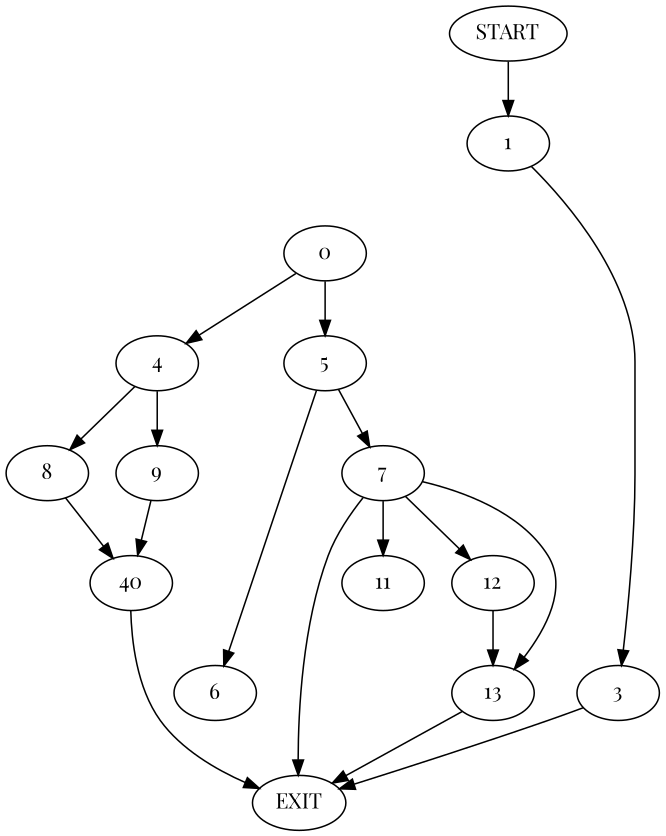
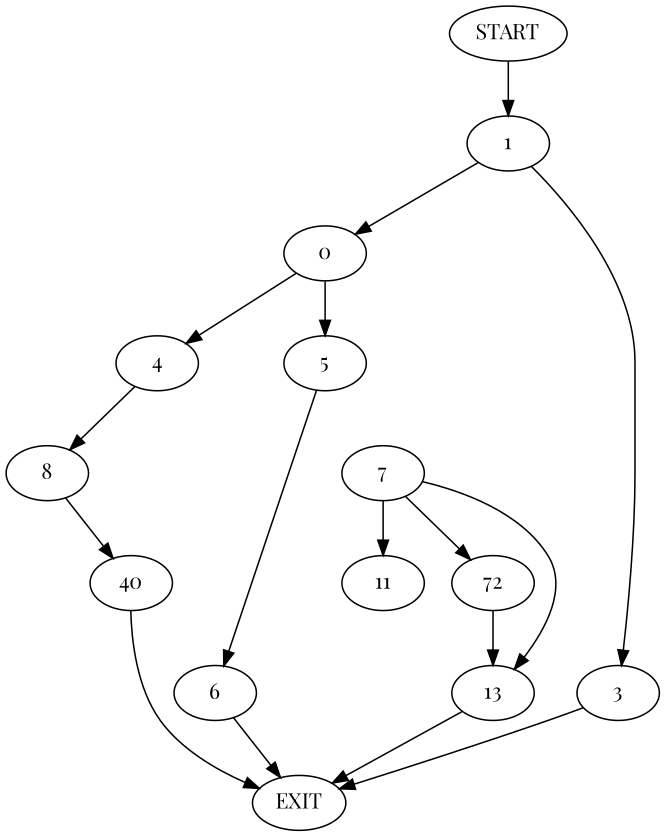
none -> (424, 194)
(350, 411) -> none
(157, 473) -> none
(493, 583) -> (493, 583)
(310, 623) -> (252, 742)
